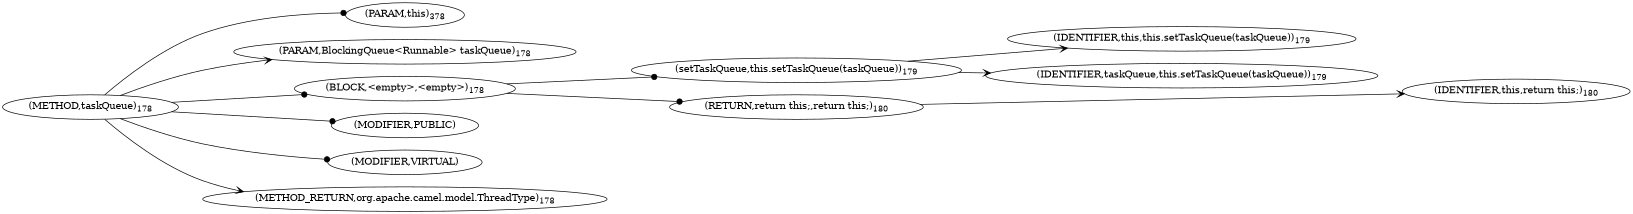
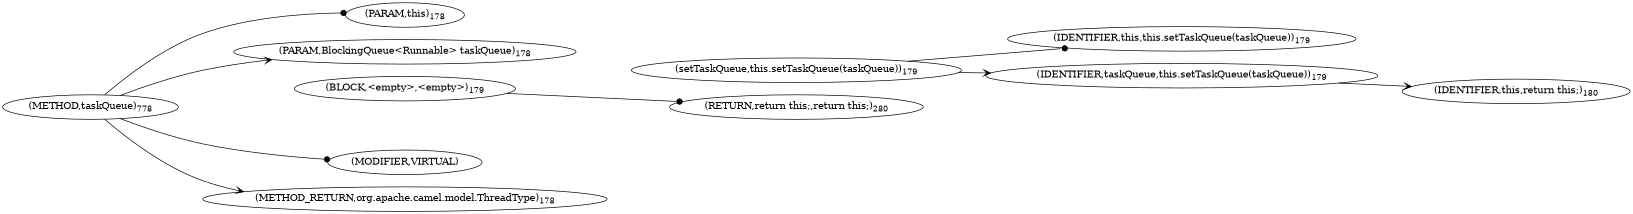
(437, 14) -> (437, 14)
(984, 55) -> (984, 55)
(579, 80) -> none
(477, 88) -> (477, 88)
(236, 99) -> none
(1159, 99) -> (1372, 85)
(145, 106) -> (145, 106)
(881, 106) -> (881, 106)
(405, 125) -> none
